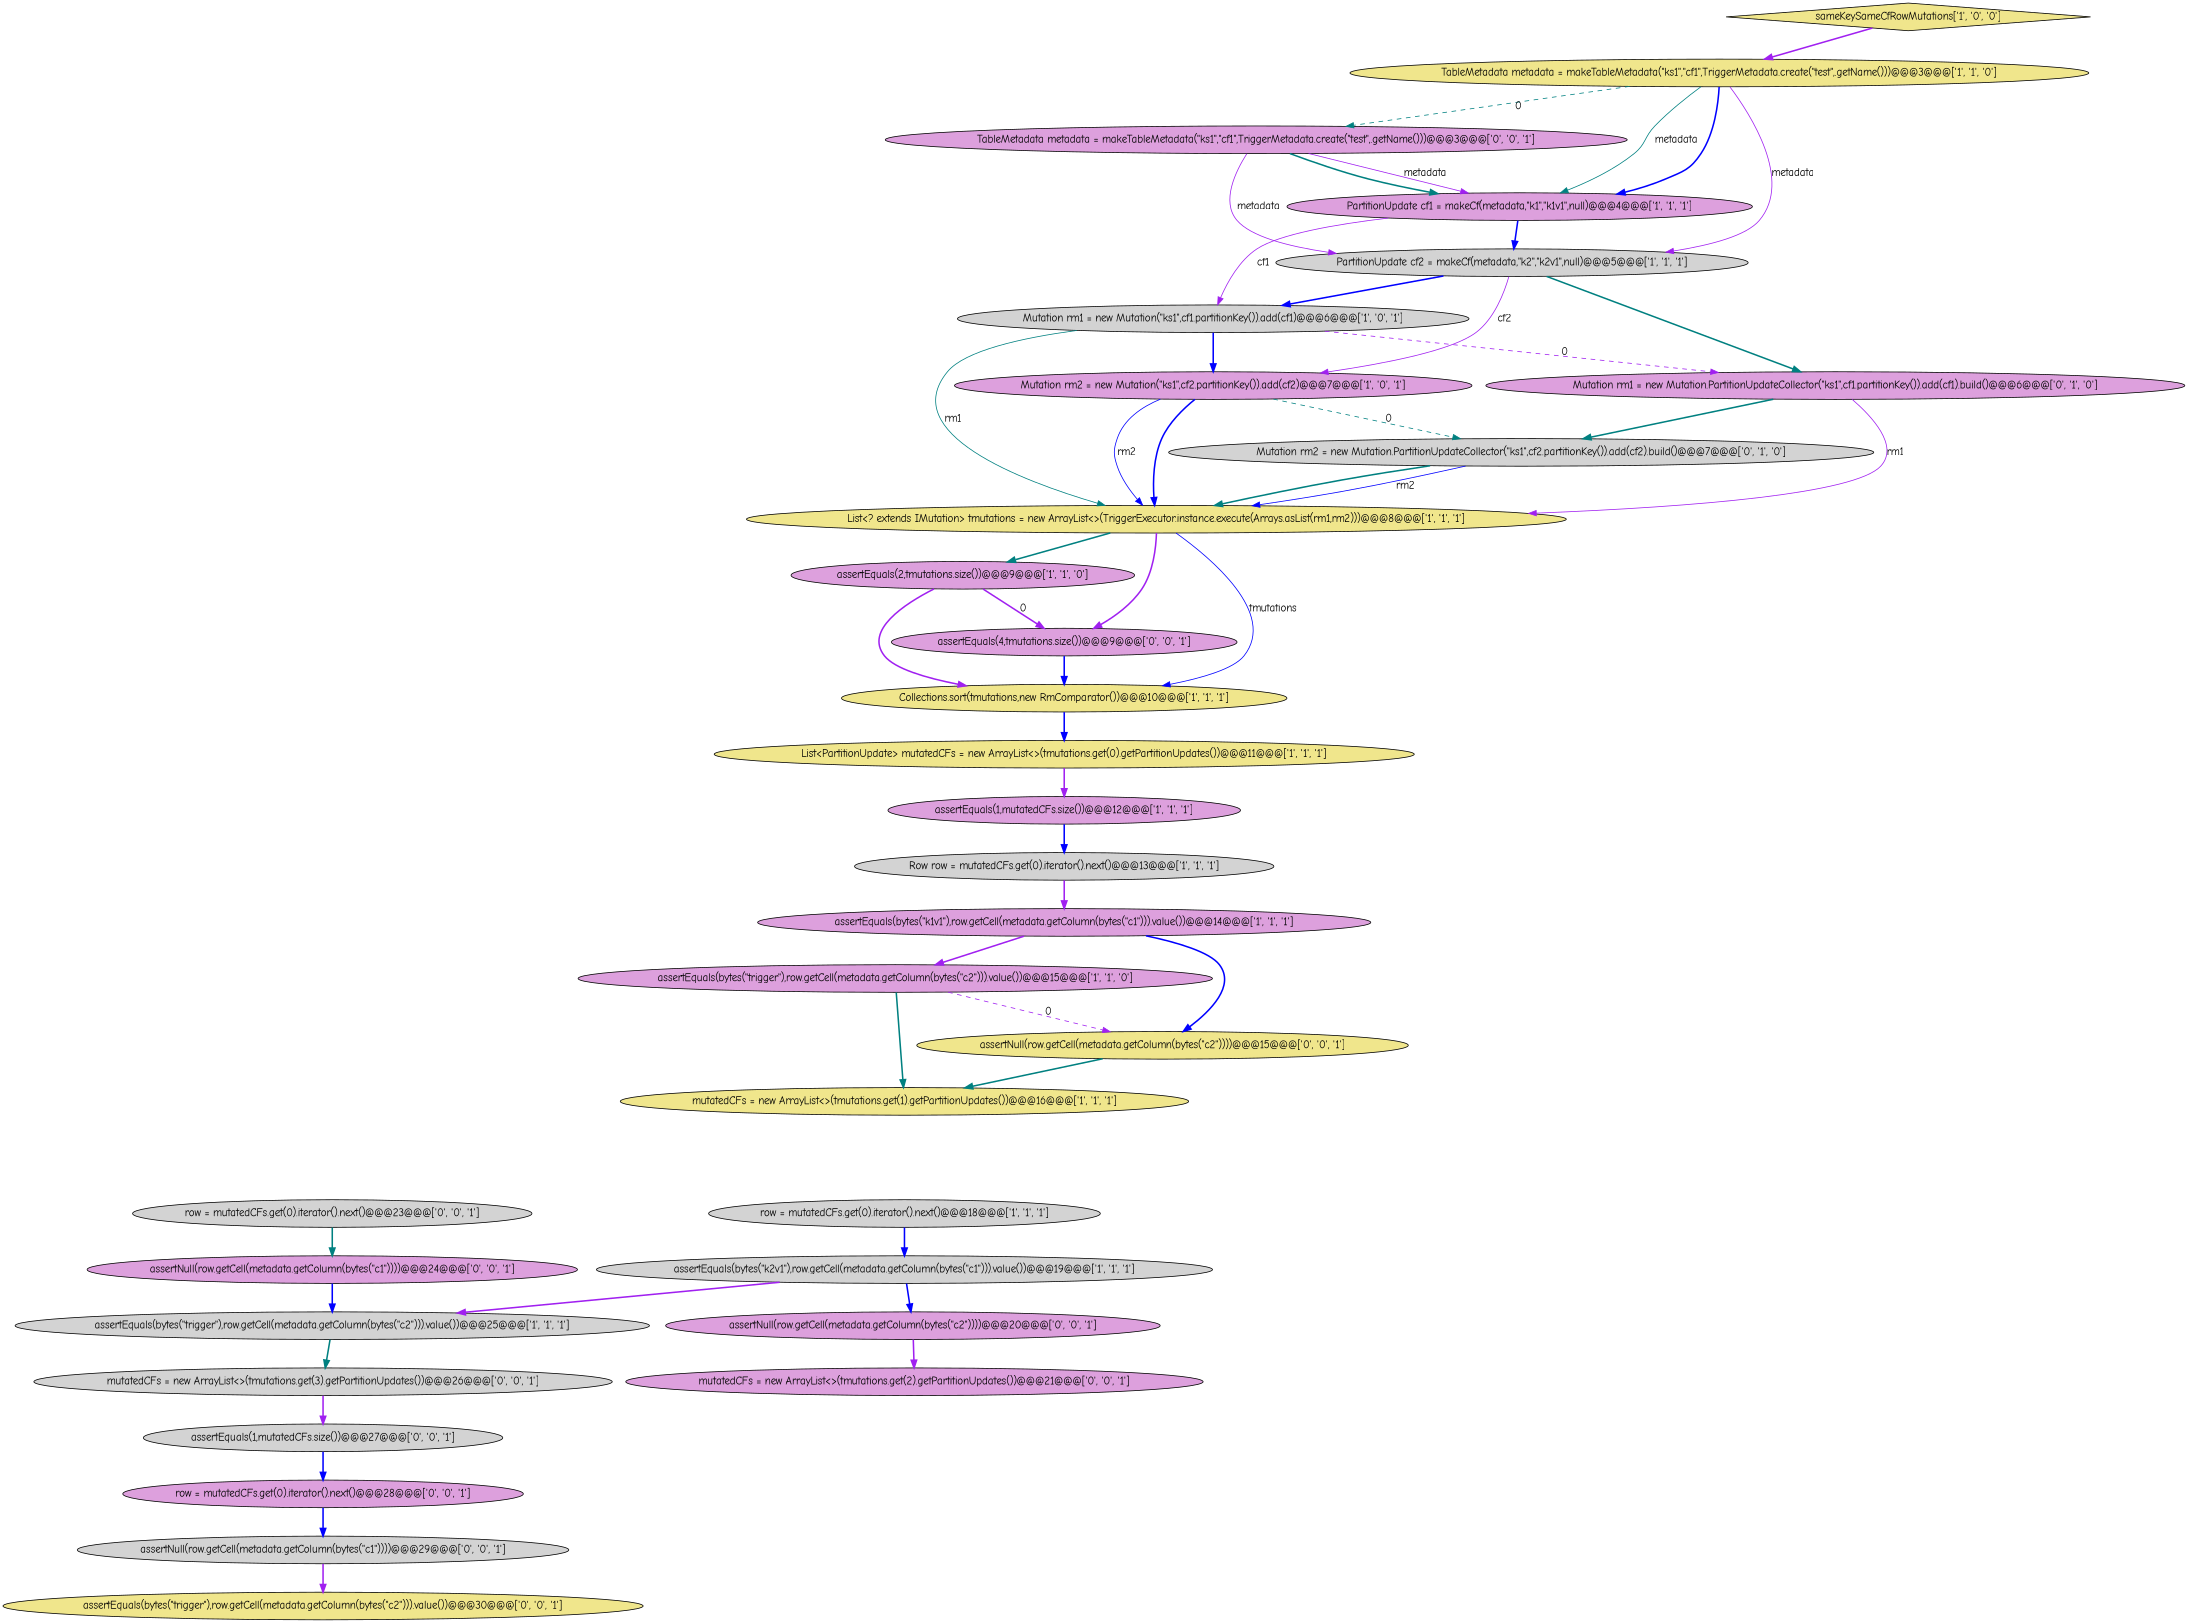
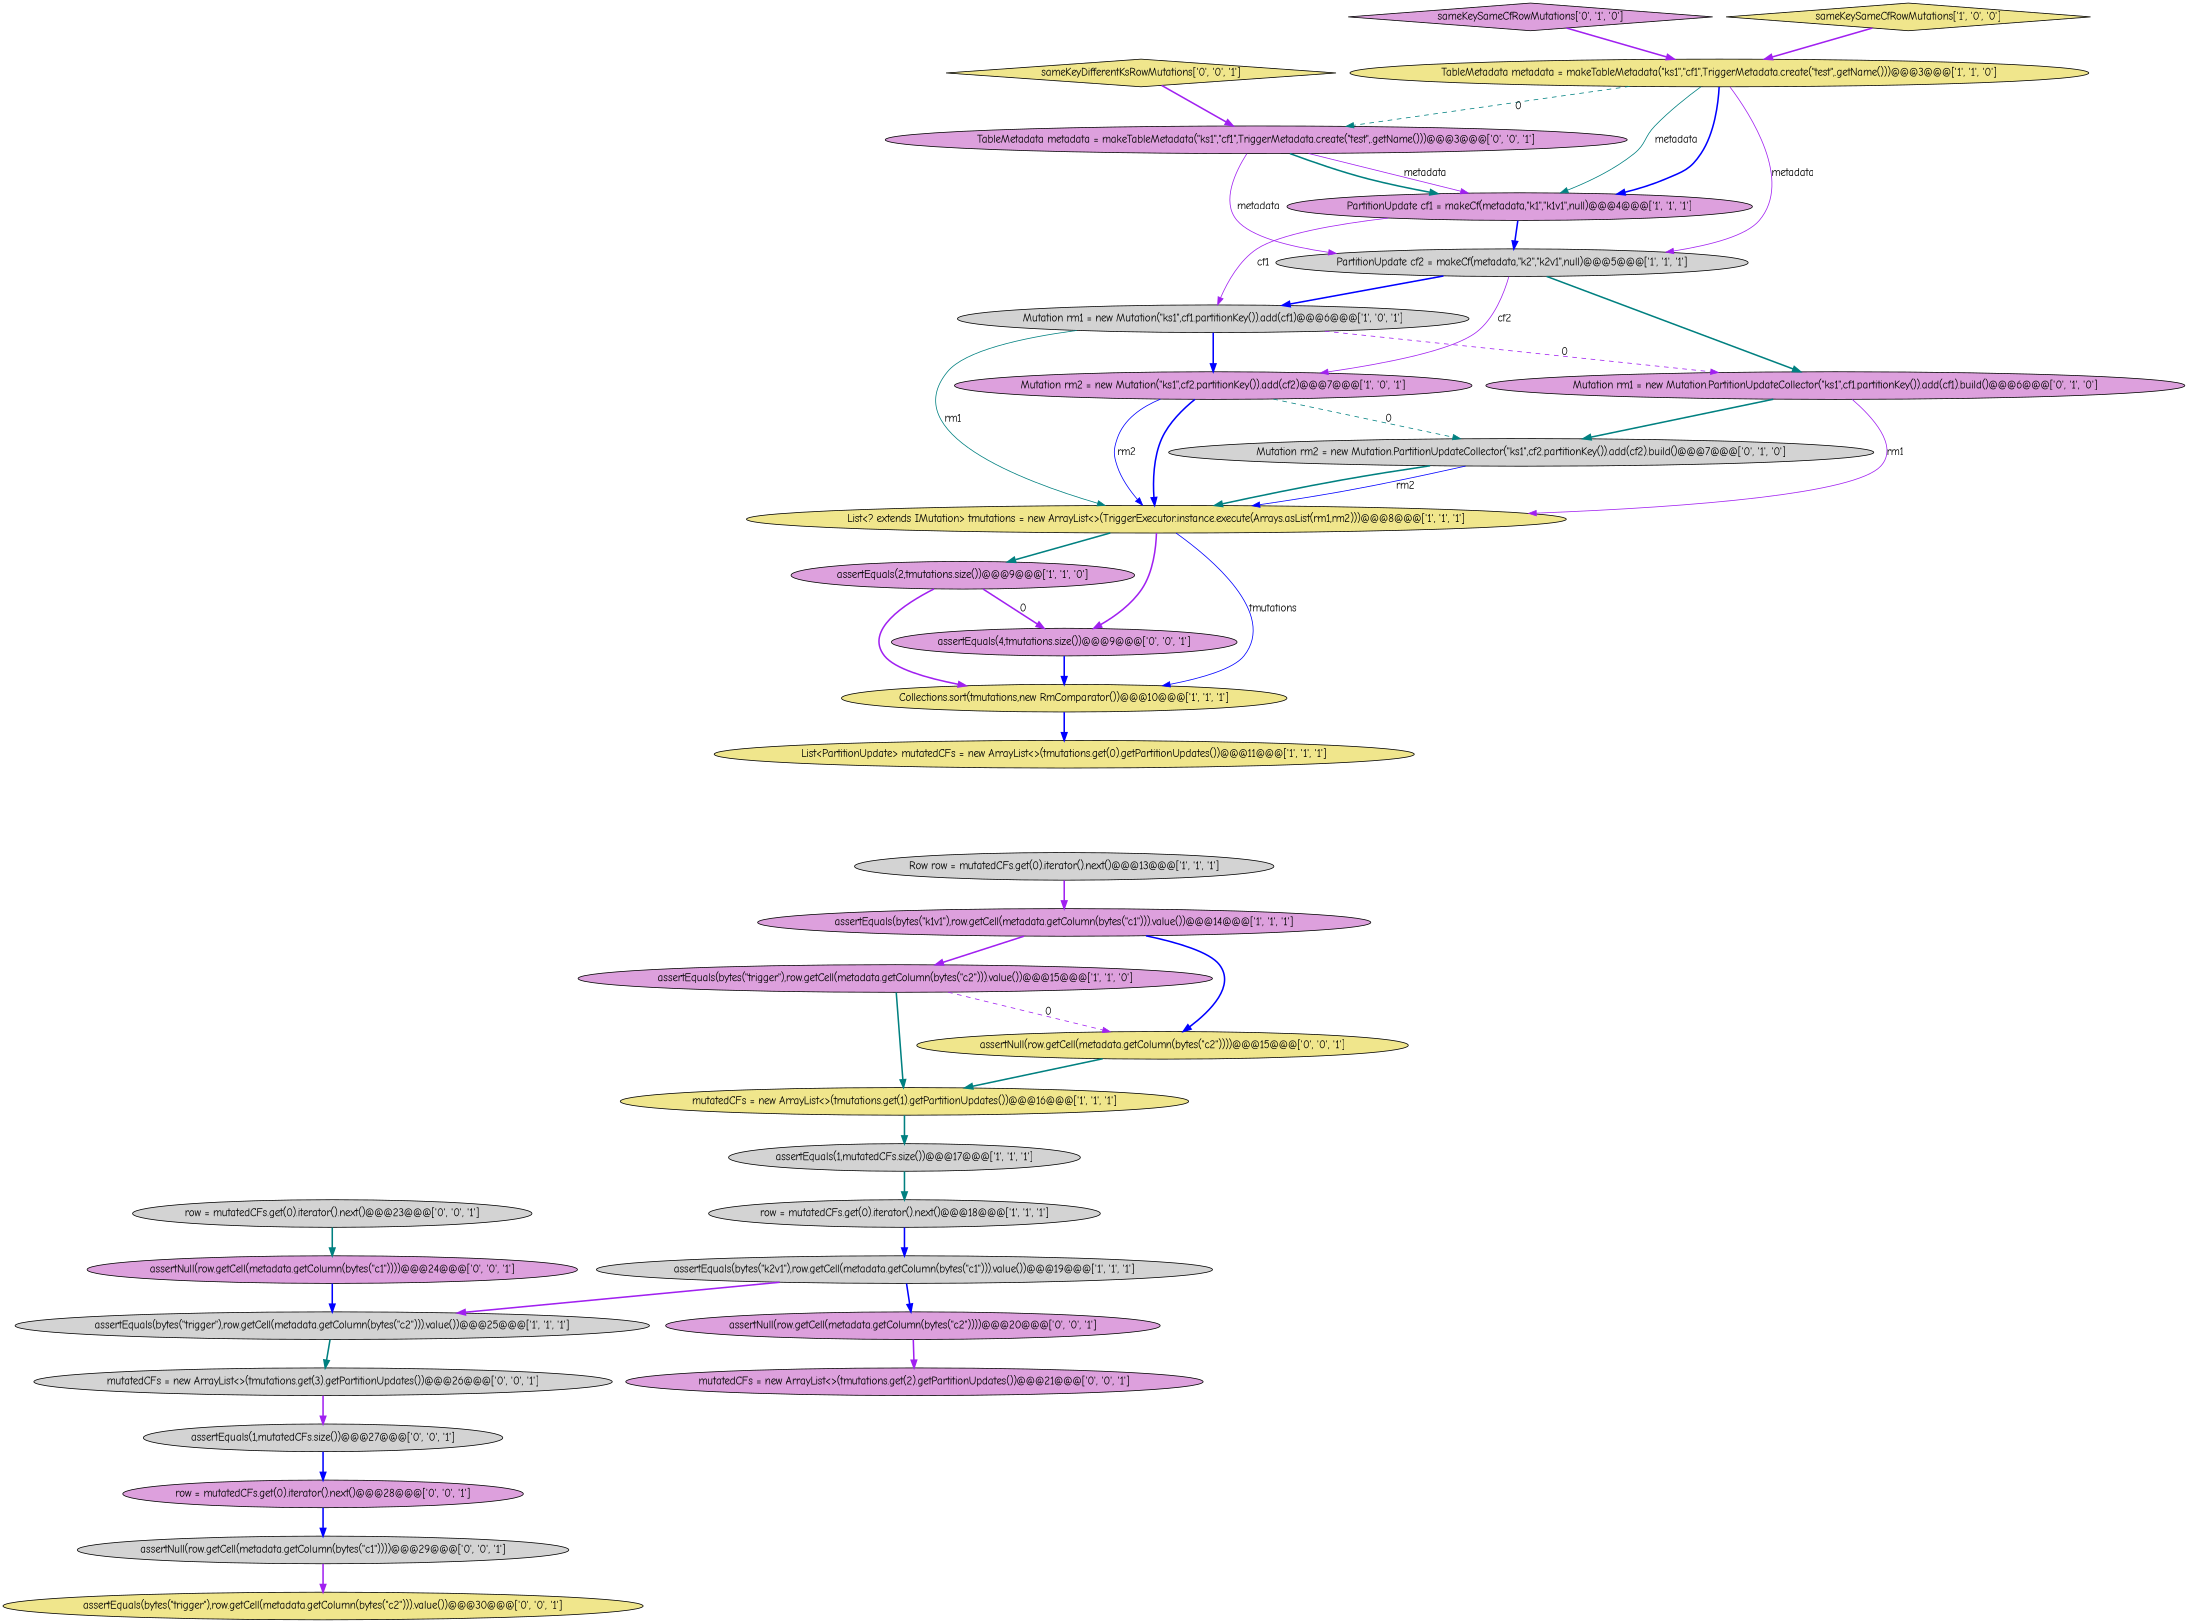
none -> (1530, 17)
none -> (1141, 73)
(1064, 810) -> none
none -> (904, 1157)
